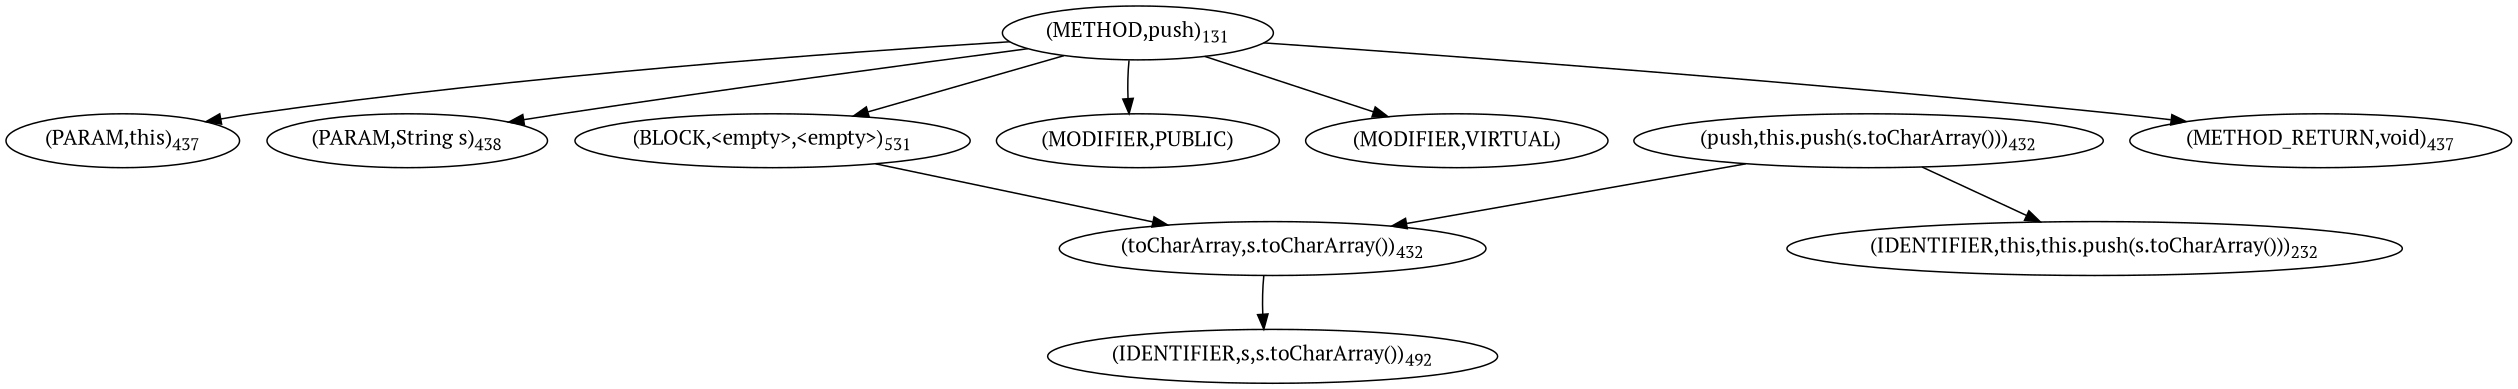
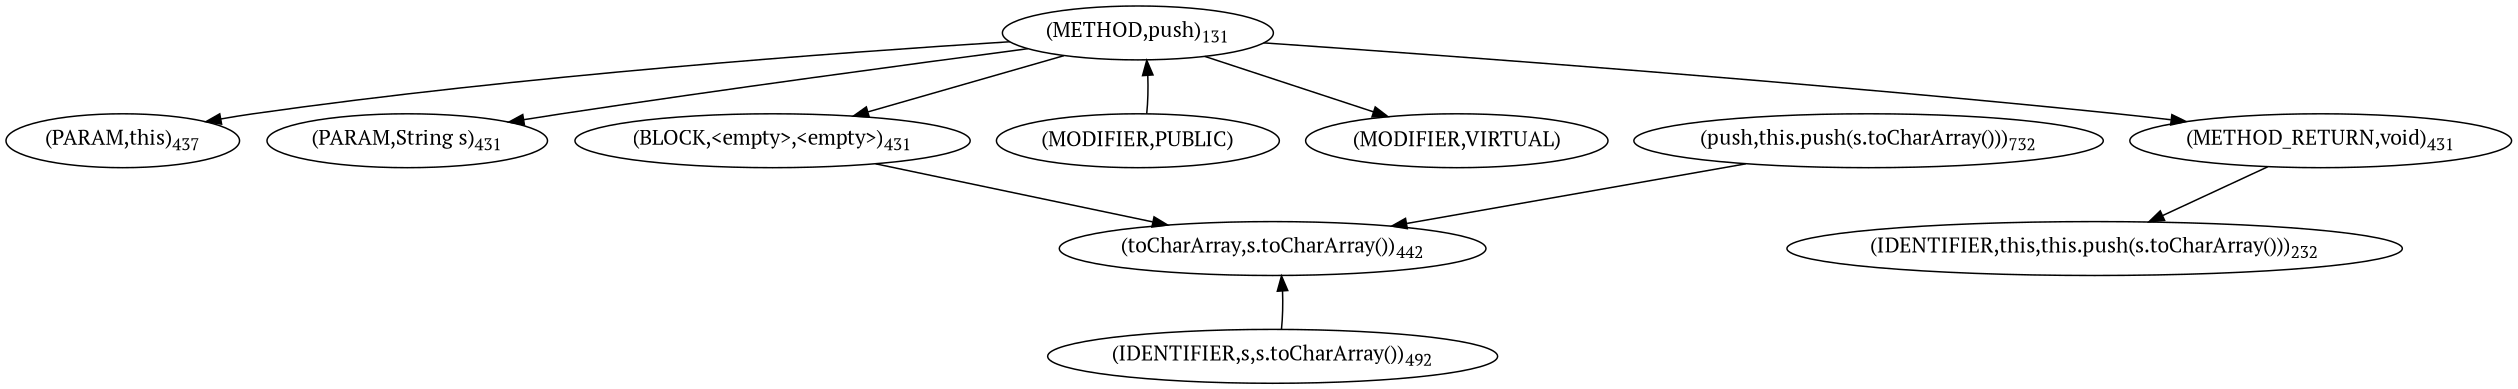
(1128, 79) -> (1148, 95)
(489, 138) -> (489, 138)
(898, 138) -> (898, 138)
(2023, 138) -> (2023, 138)
(2441, 138) -> (2441, 138)
(1974, 191) -> (2215, 191)
(1410, 246) -> (1410, 246)
(1263, 295) -> (1283, 310)
